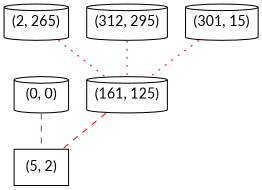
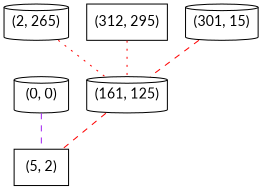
(127, 22) -> (127, 22)
(174, 58) -> (174, 58)
